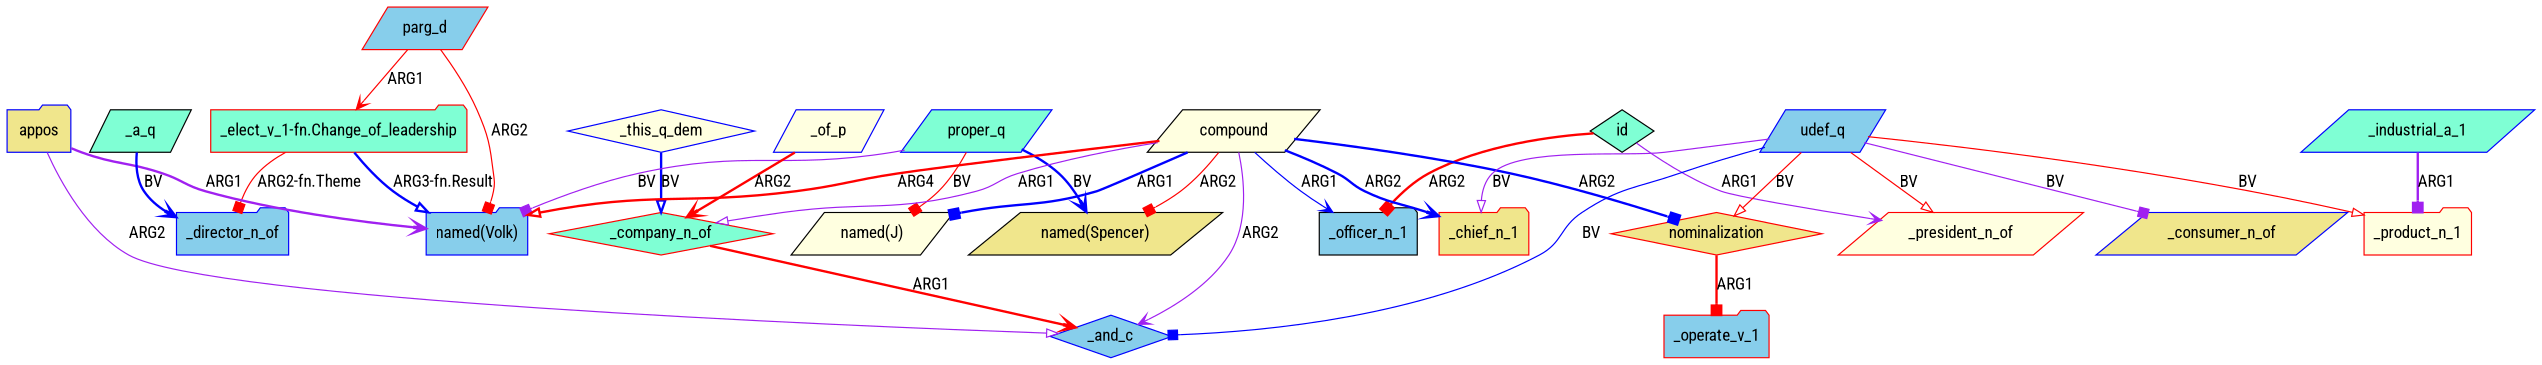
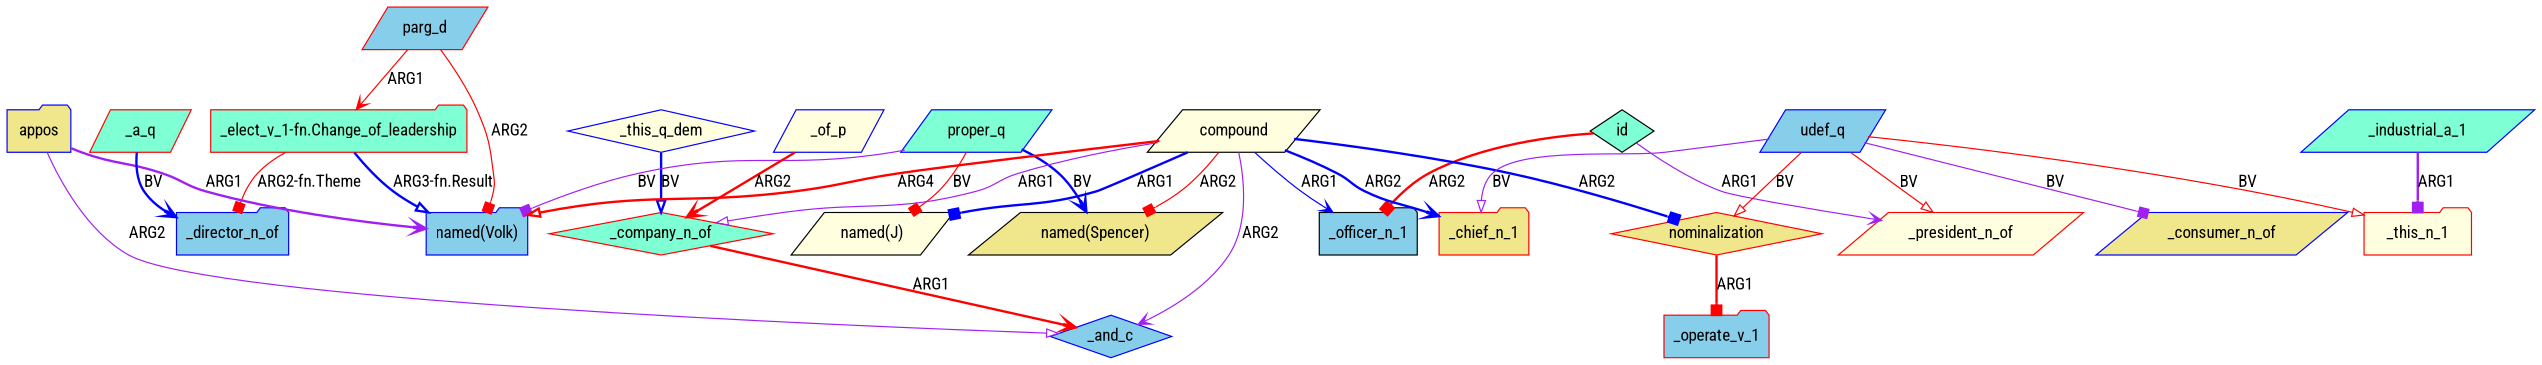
(140, 131) -> (140, 131)
(2418, 234) -> (2418, 234)
(1487, 278) -> none
